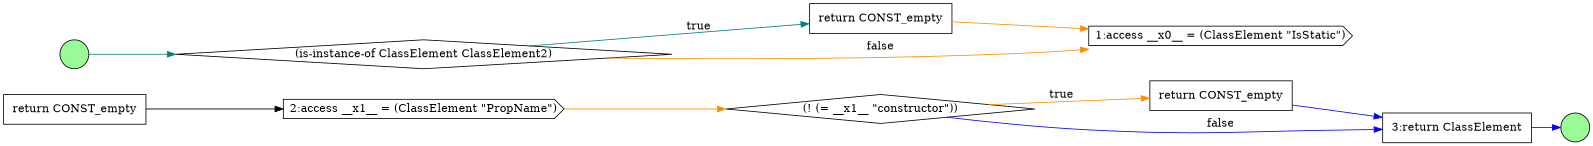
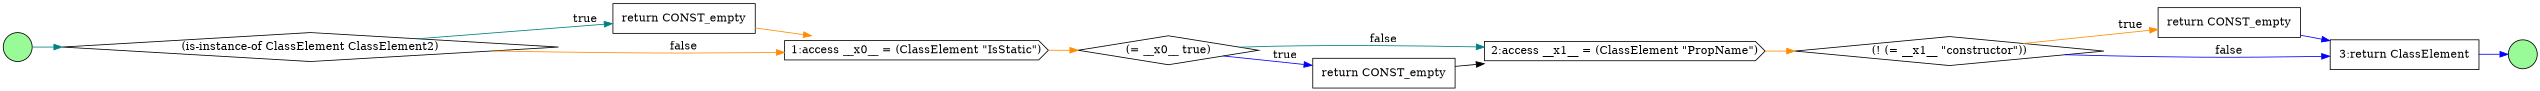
none -> (1168, 50)
